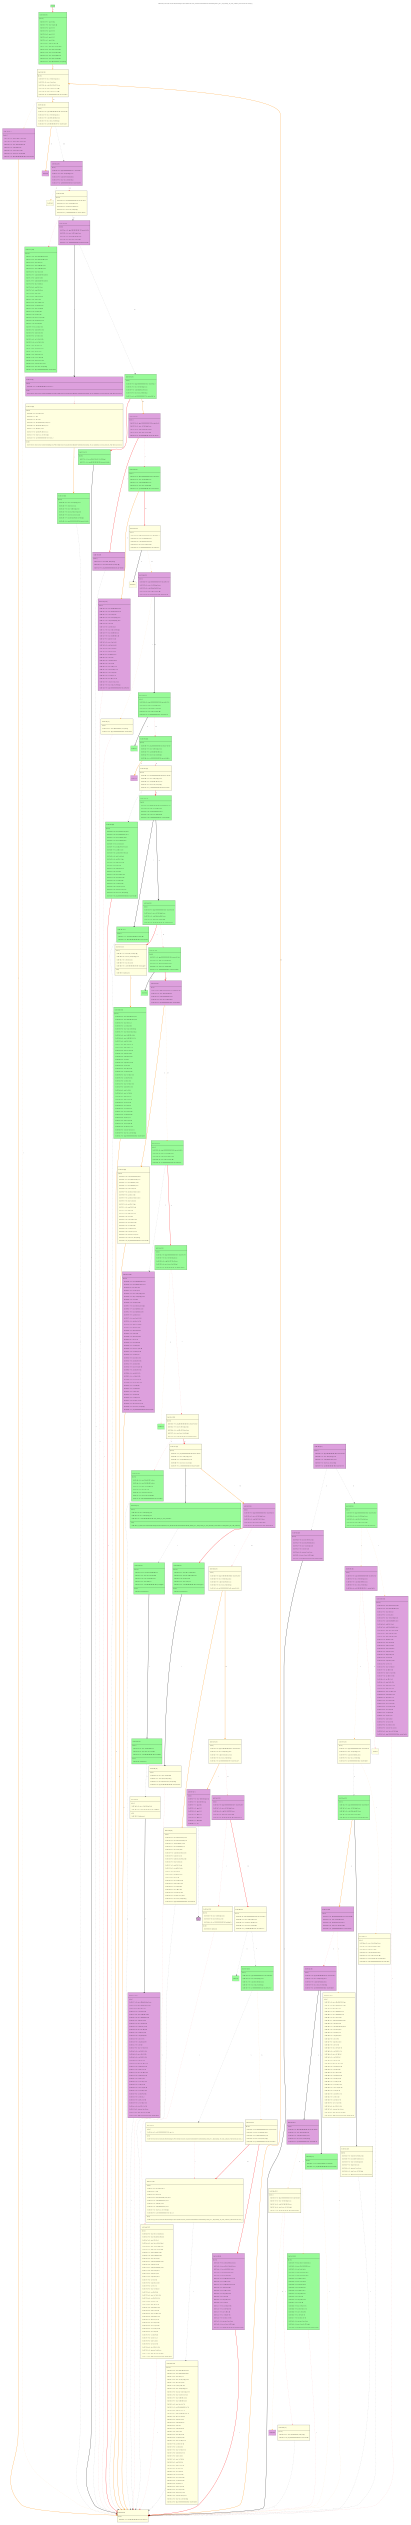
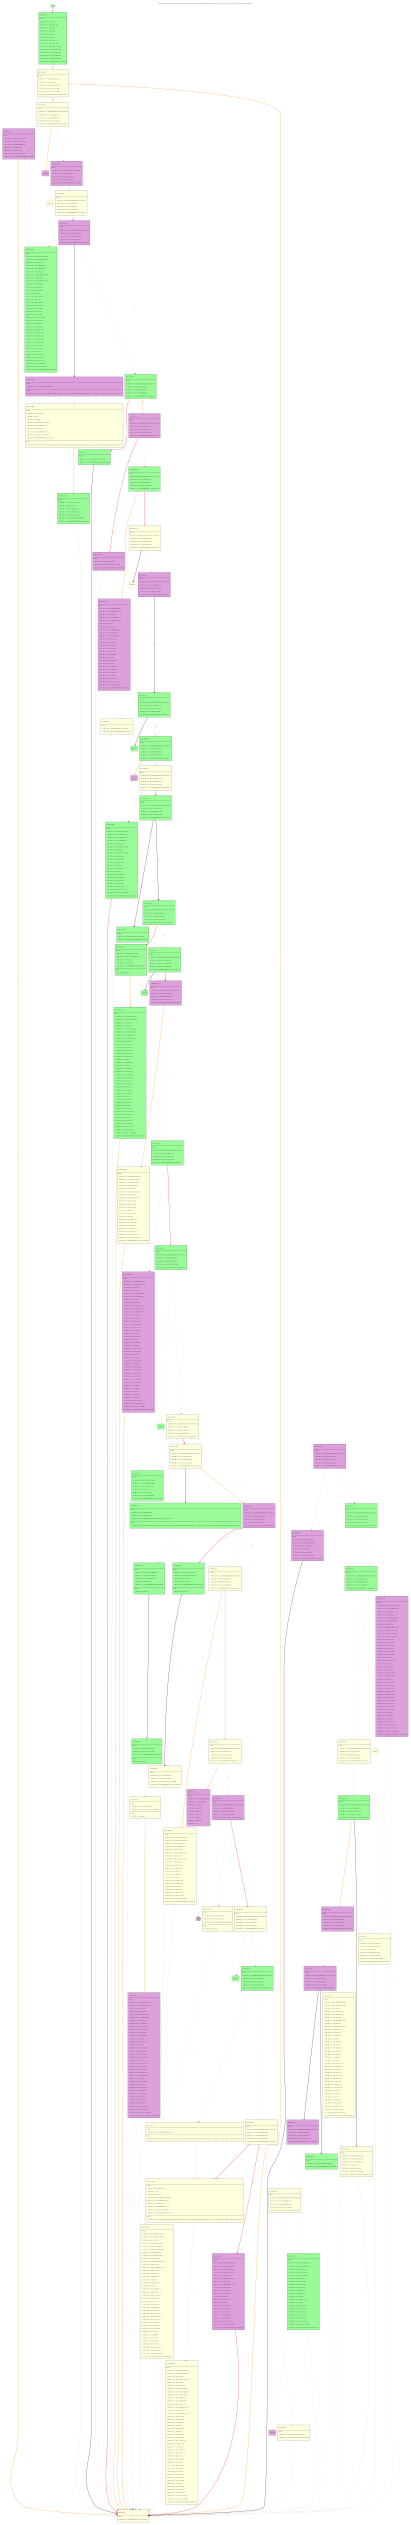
(131, 960) -> (131, 960)
(361, 1578) -> (361, 1578)
(145, 1905) -> (145, 1905)
